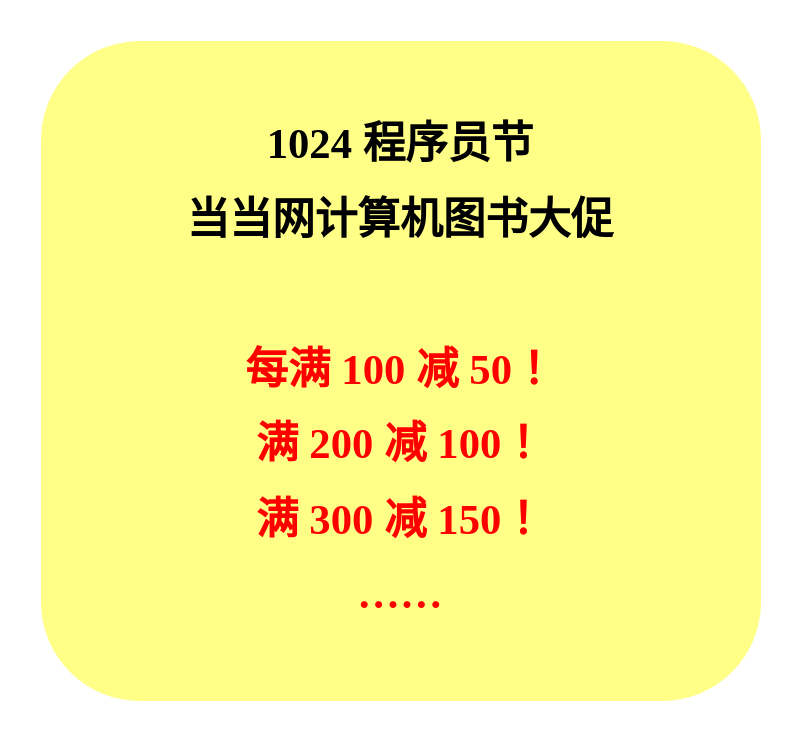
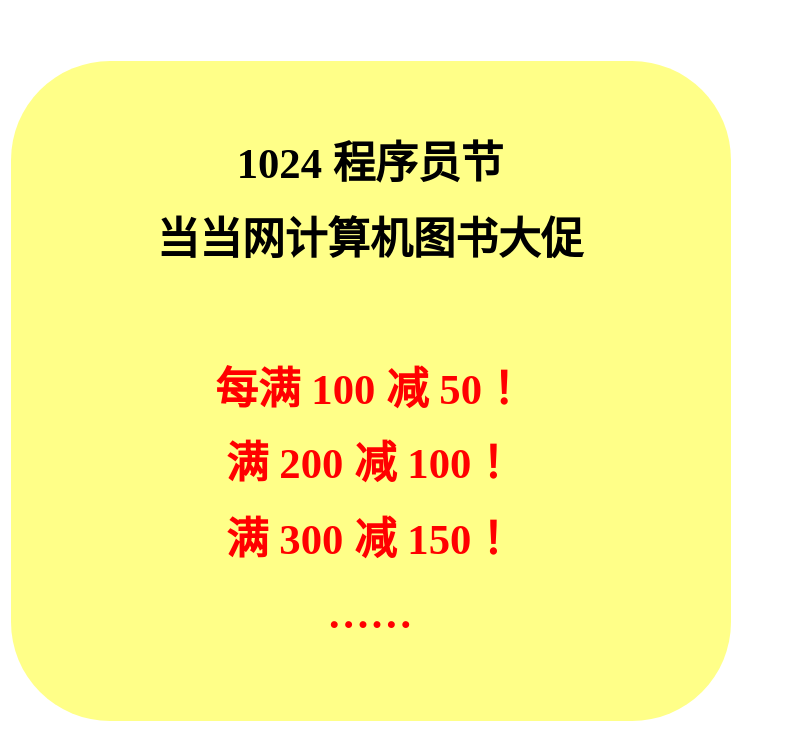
(401, 371) -> (371, 391)
